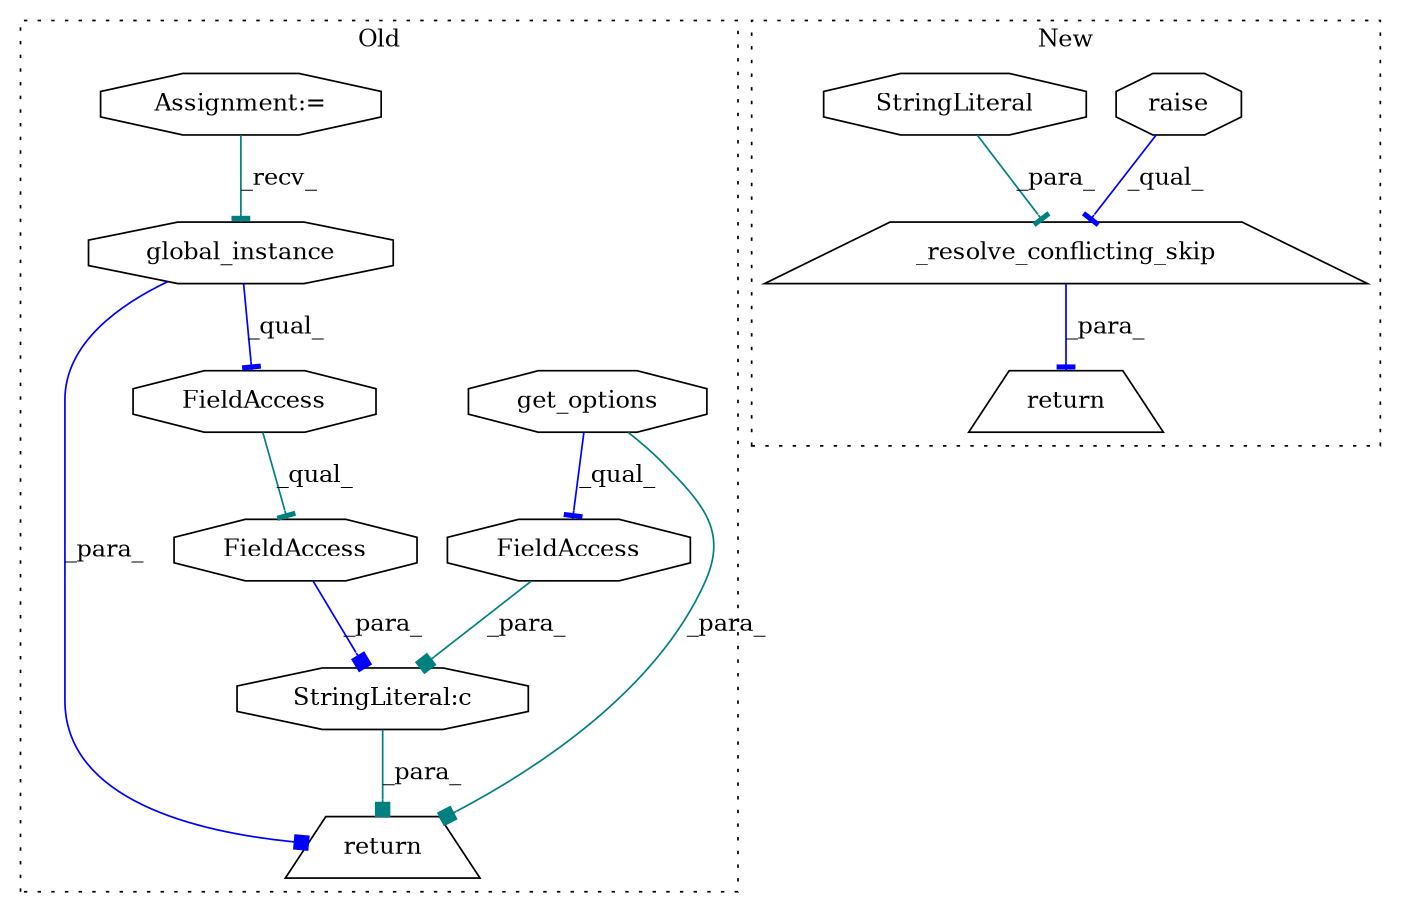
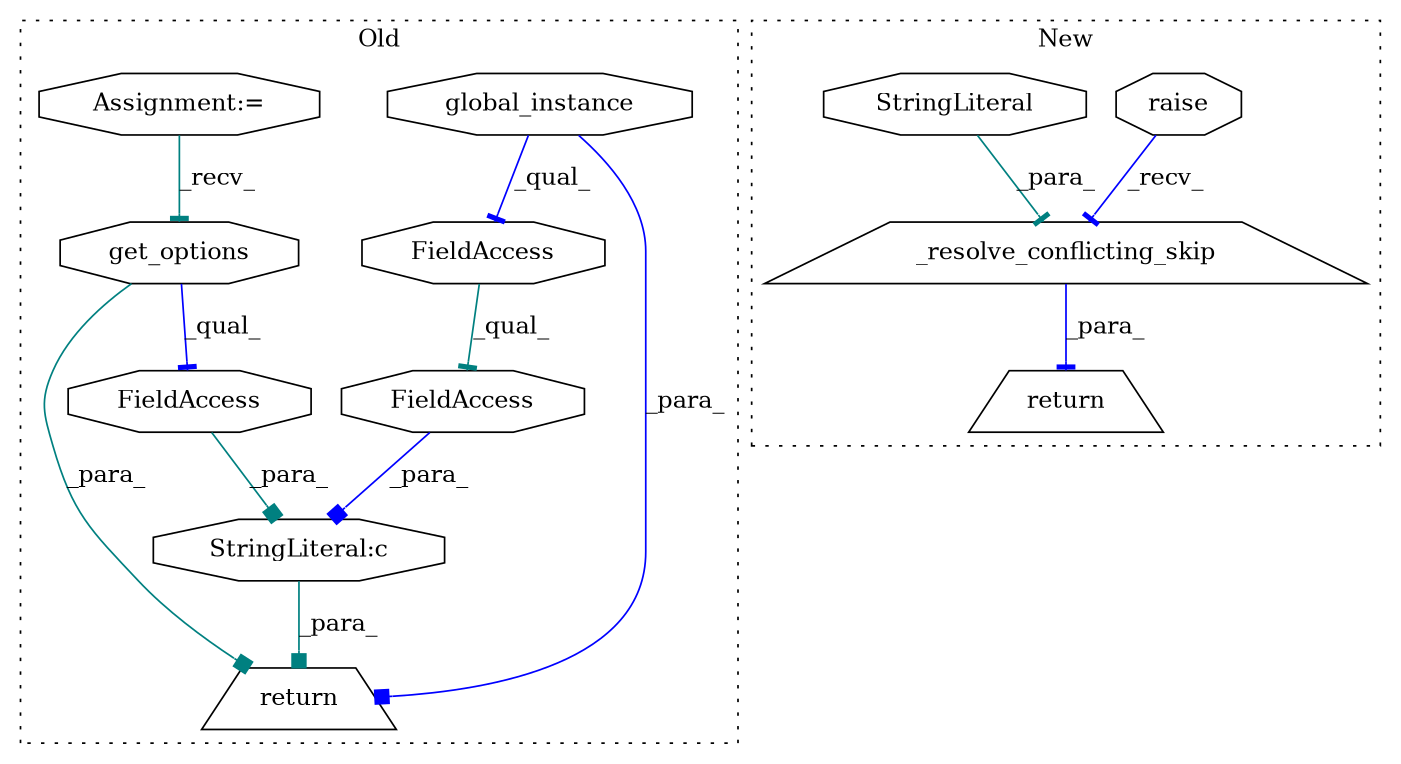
(241, 174) -> (179, 174)
(1166, 179) -> (1166, 179)
